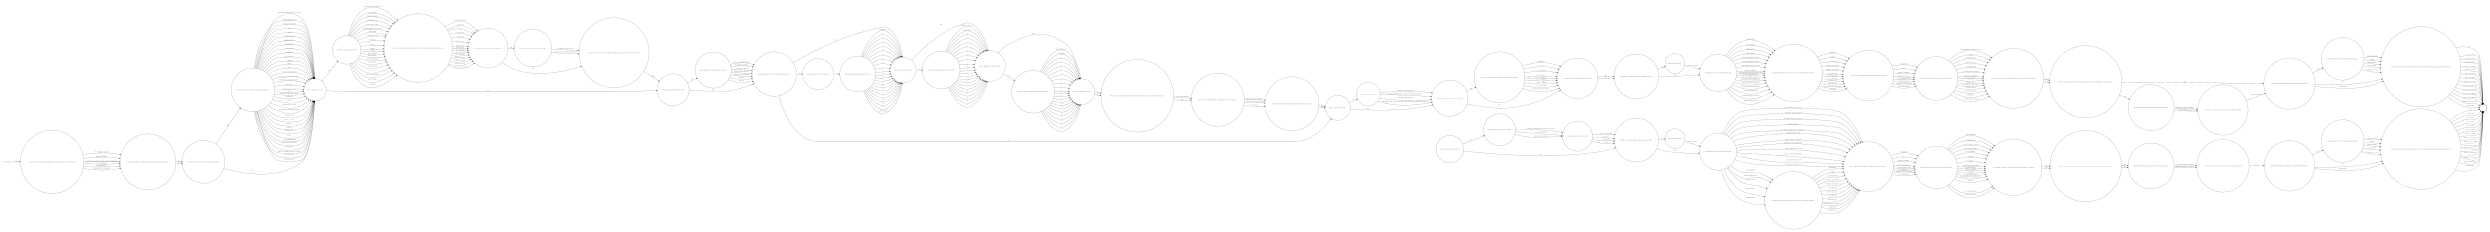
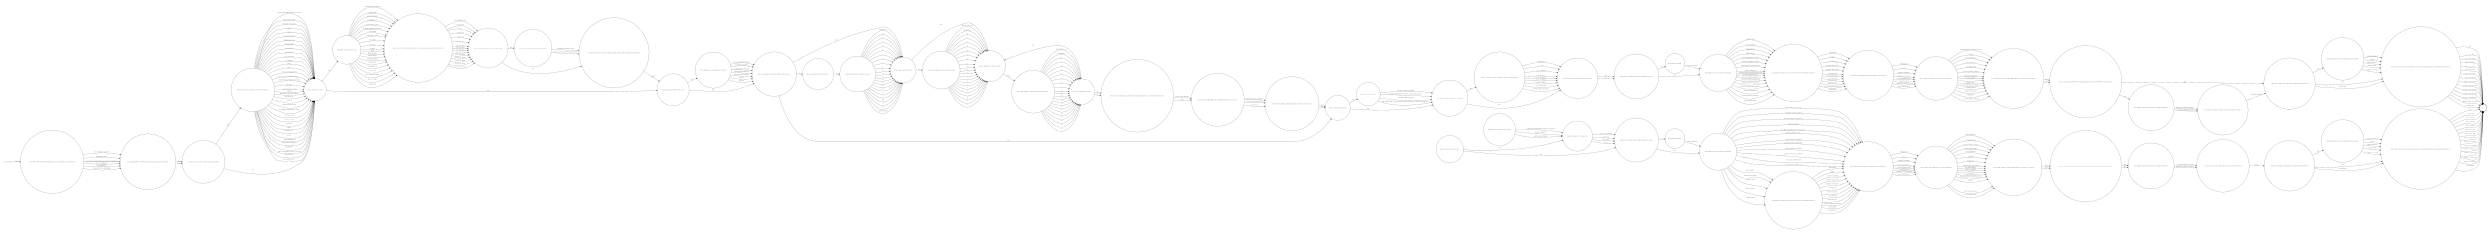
(1049, 36) -> (1053, 46)
(1473, 140) -> (1513, 149)
